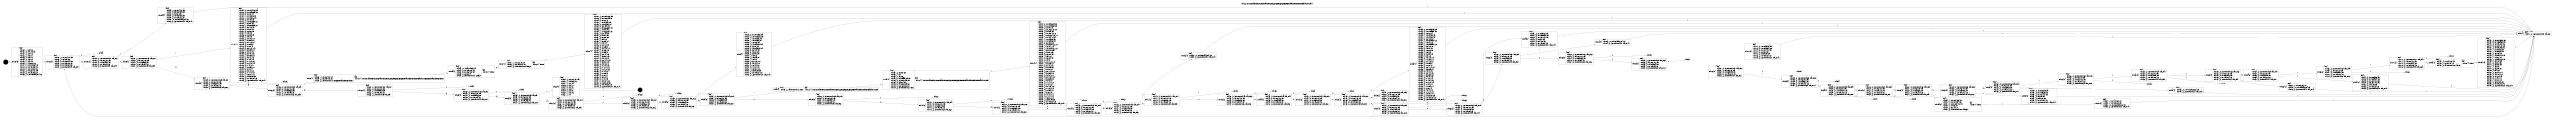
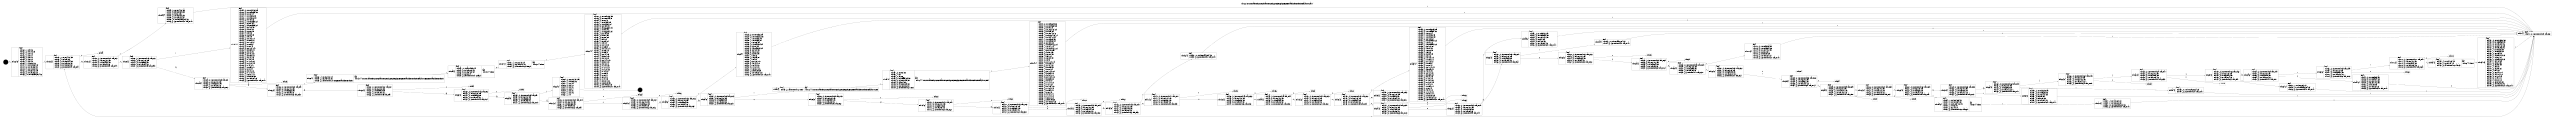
none -> (1687, 69)
